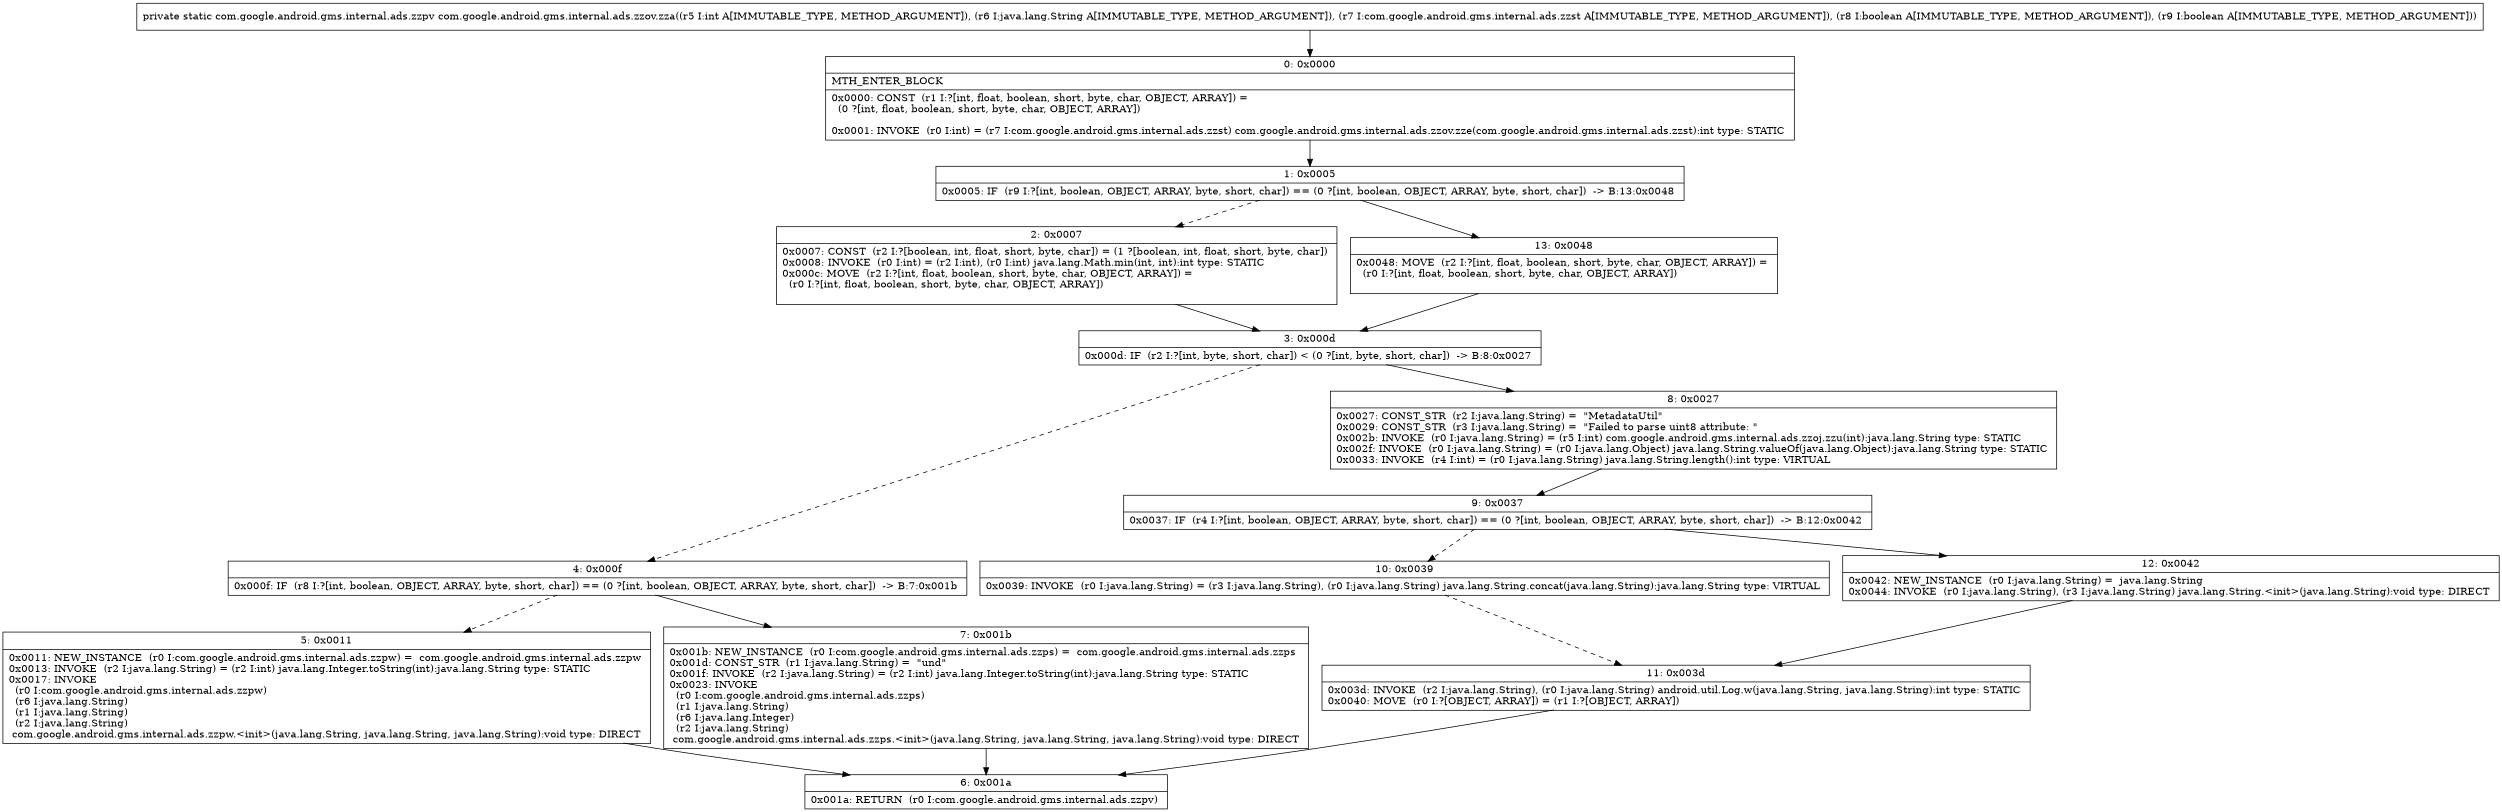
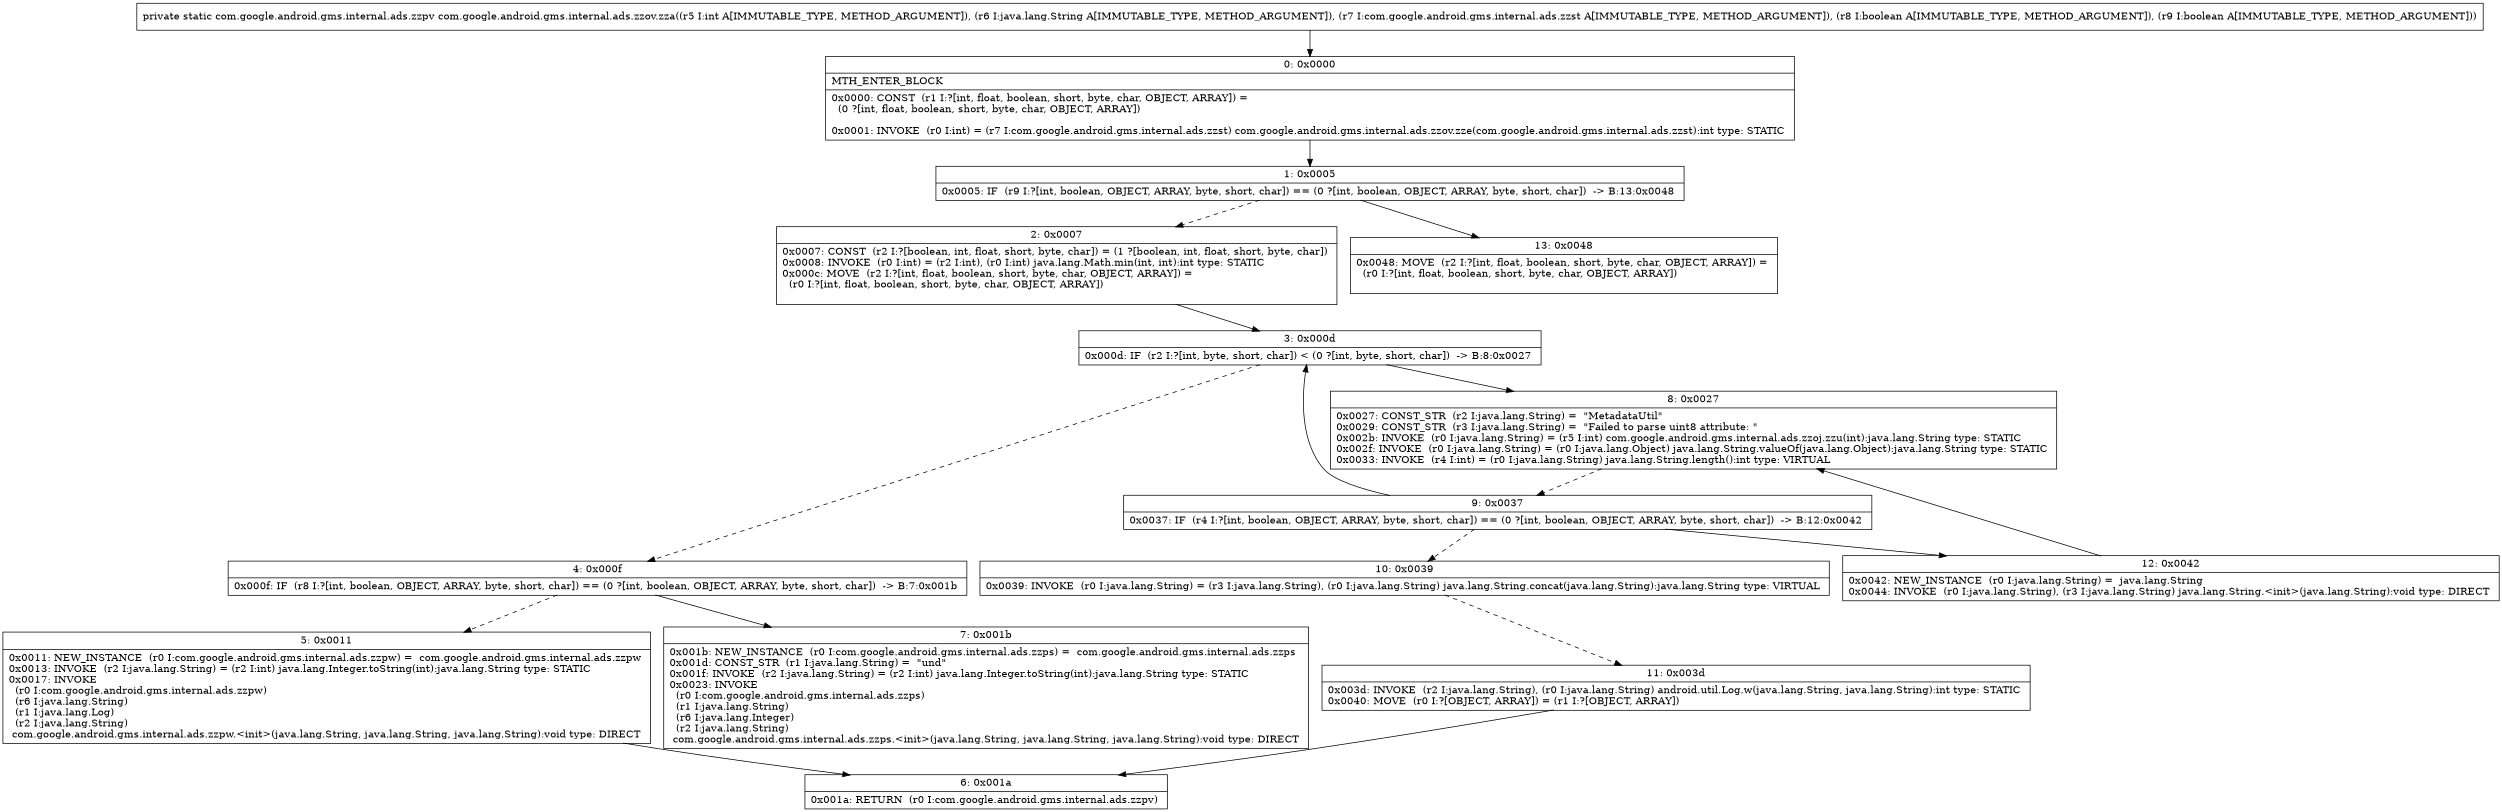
(1423, 311) -> (1316, 457)
(1573, 481) -> (1573, 481)
(1927, 632) -> (1963, 513)
(68, 712) -> (61, 712)
(986, 758) -> none
